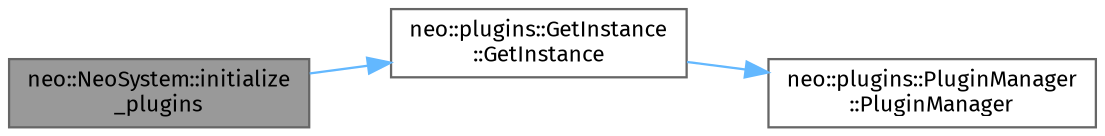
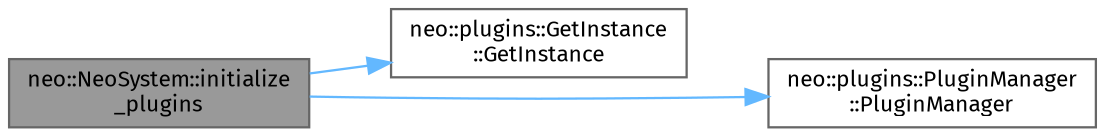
(716, 66) -> (527, 99)
